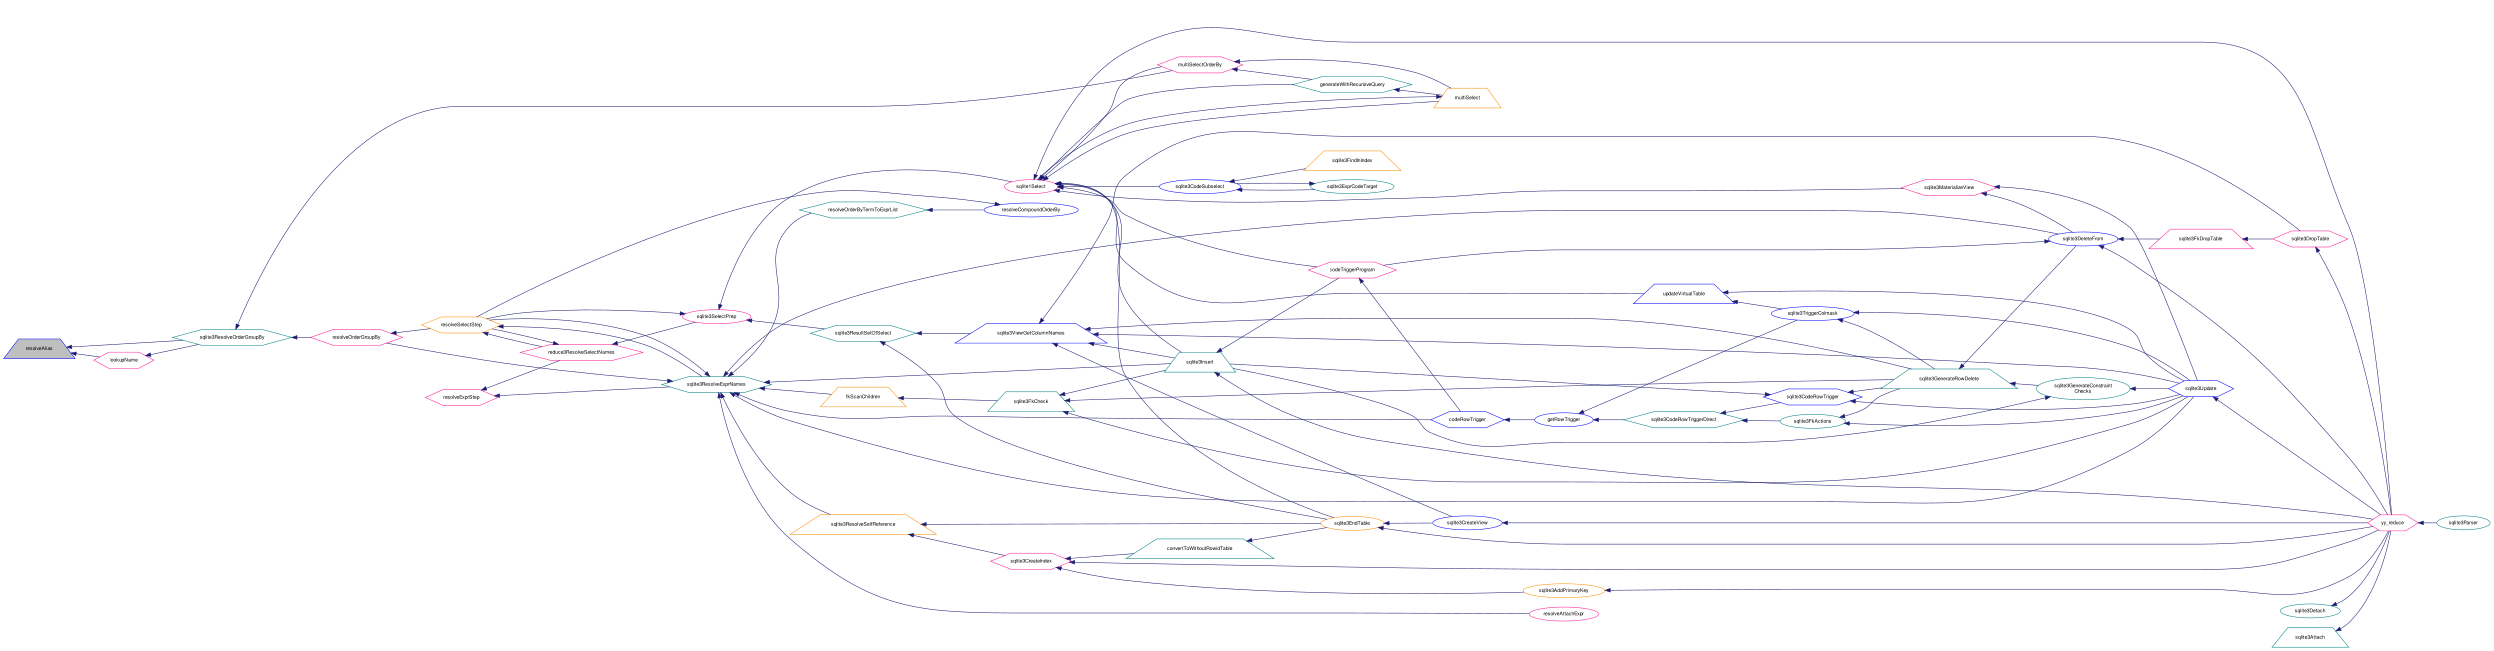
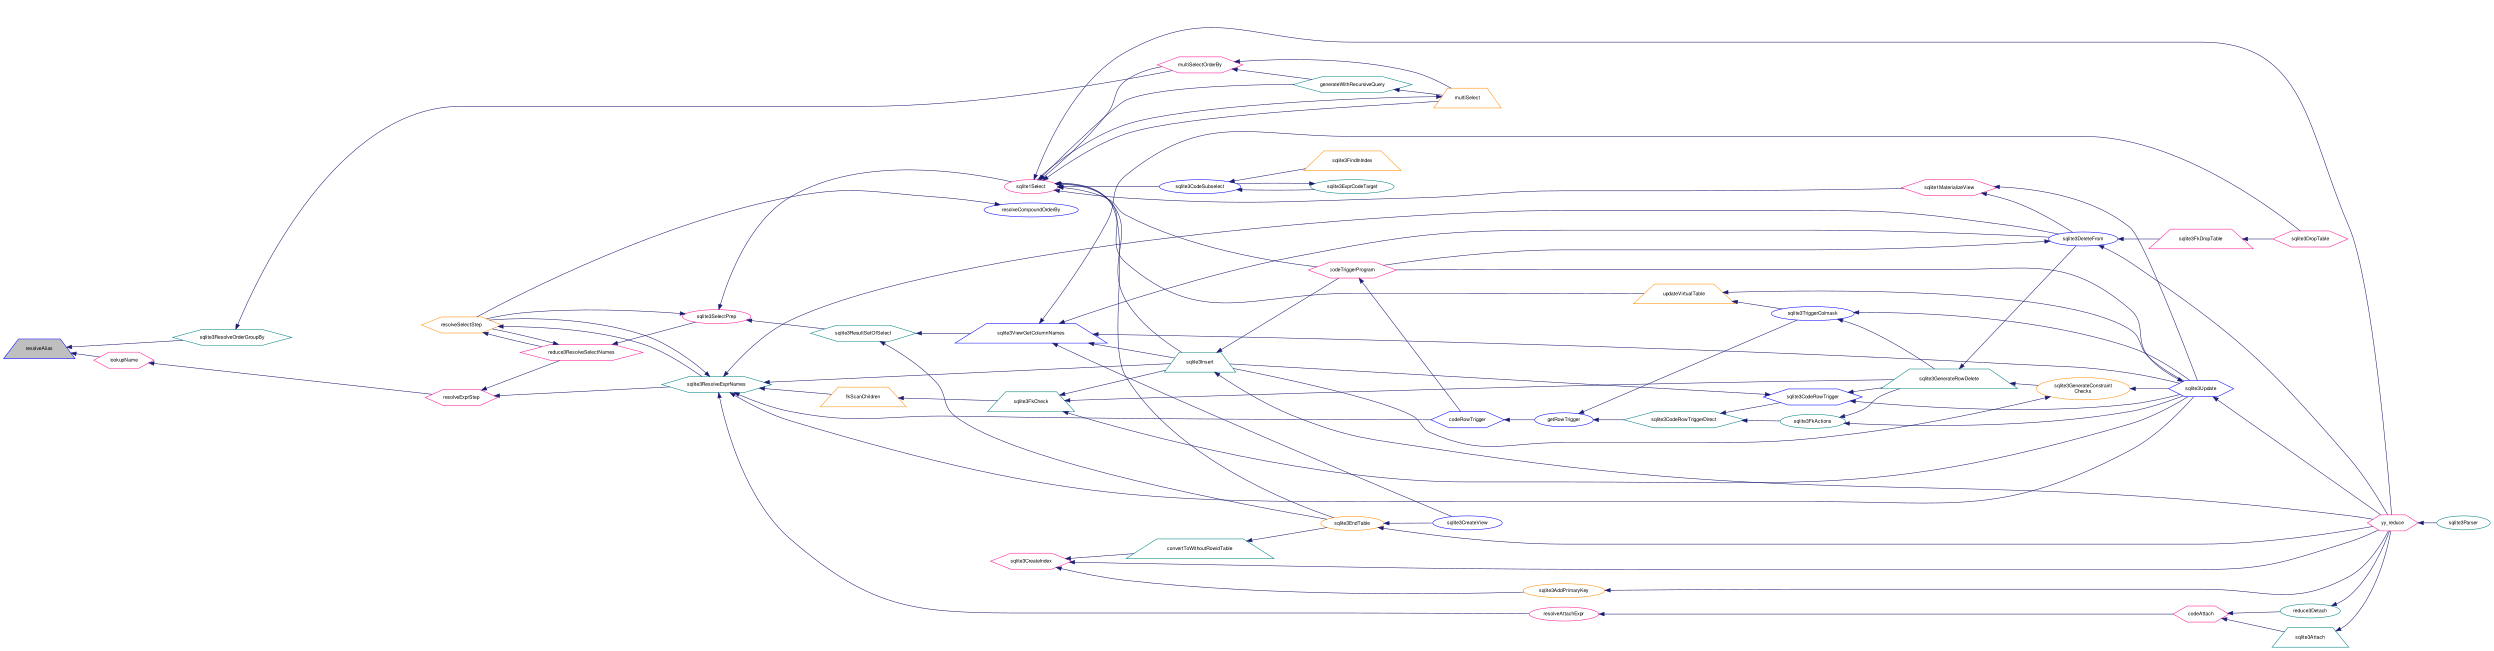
(1949, 188) -> (1949, 188)
(863, 210) -> none
none -> (1813, 270)
(1684, 294) -> (1684, 294)
(1503, 318) -> (1551, 230)
(357, 337) -> none
(175, 350) -> (293, 379)
(2367, 380) -> none
(2083, 389) -> (2083, 389)
(1937, 523) -> none
(863, 524) -> none
(2310, 611) -> (2310, 611)
none -> (2201, 614)
